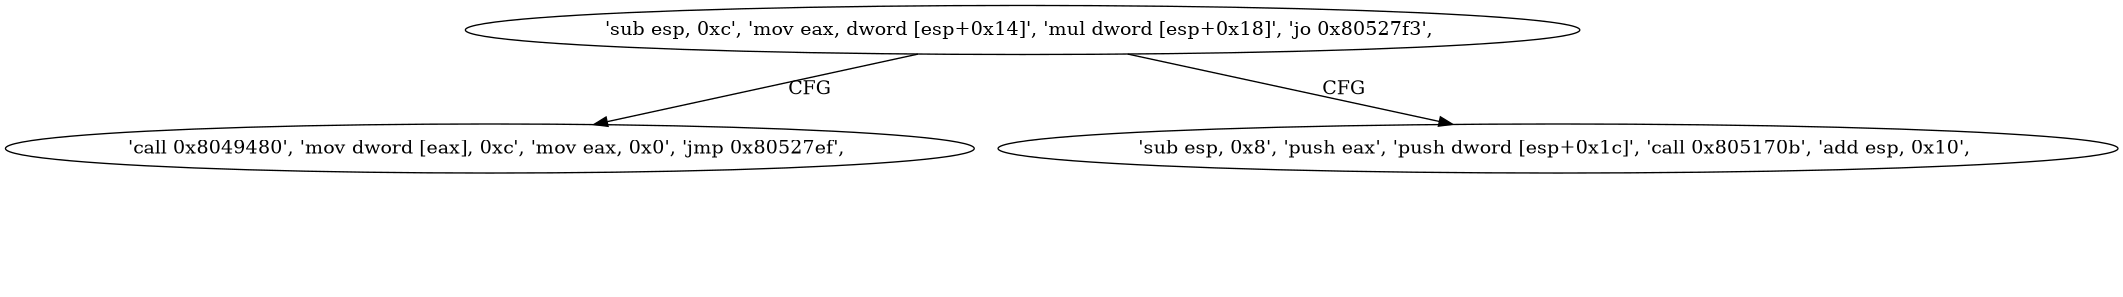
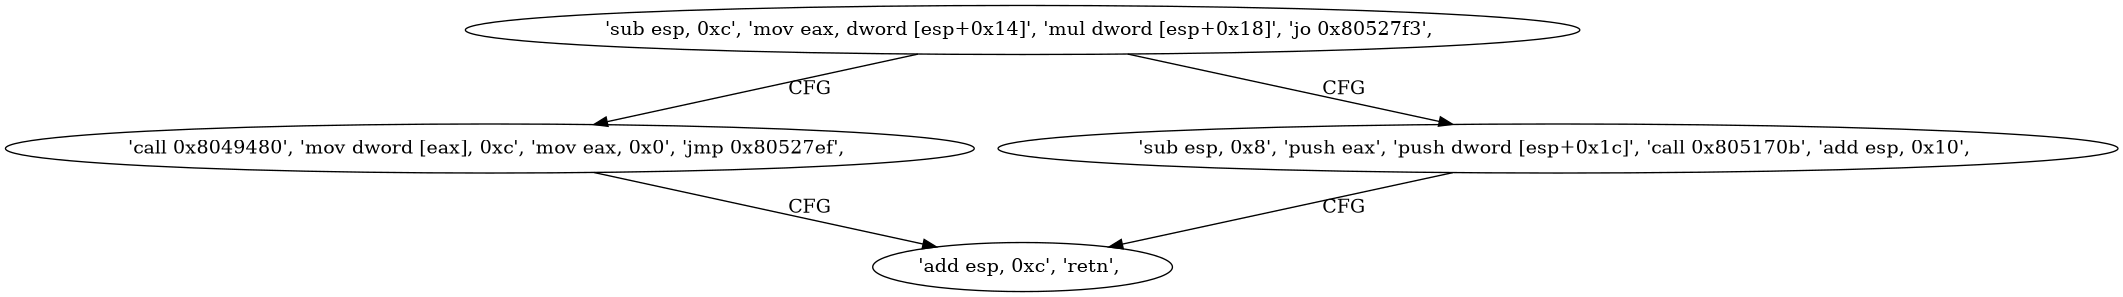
none -> (1023, 267)
